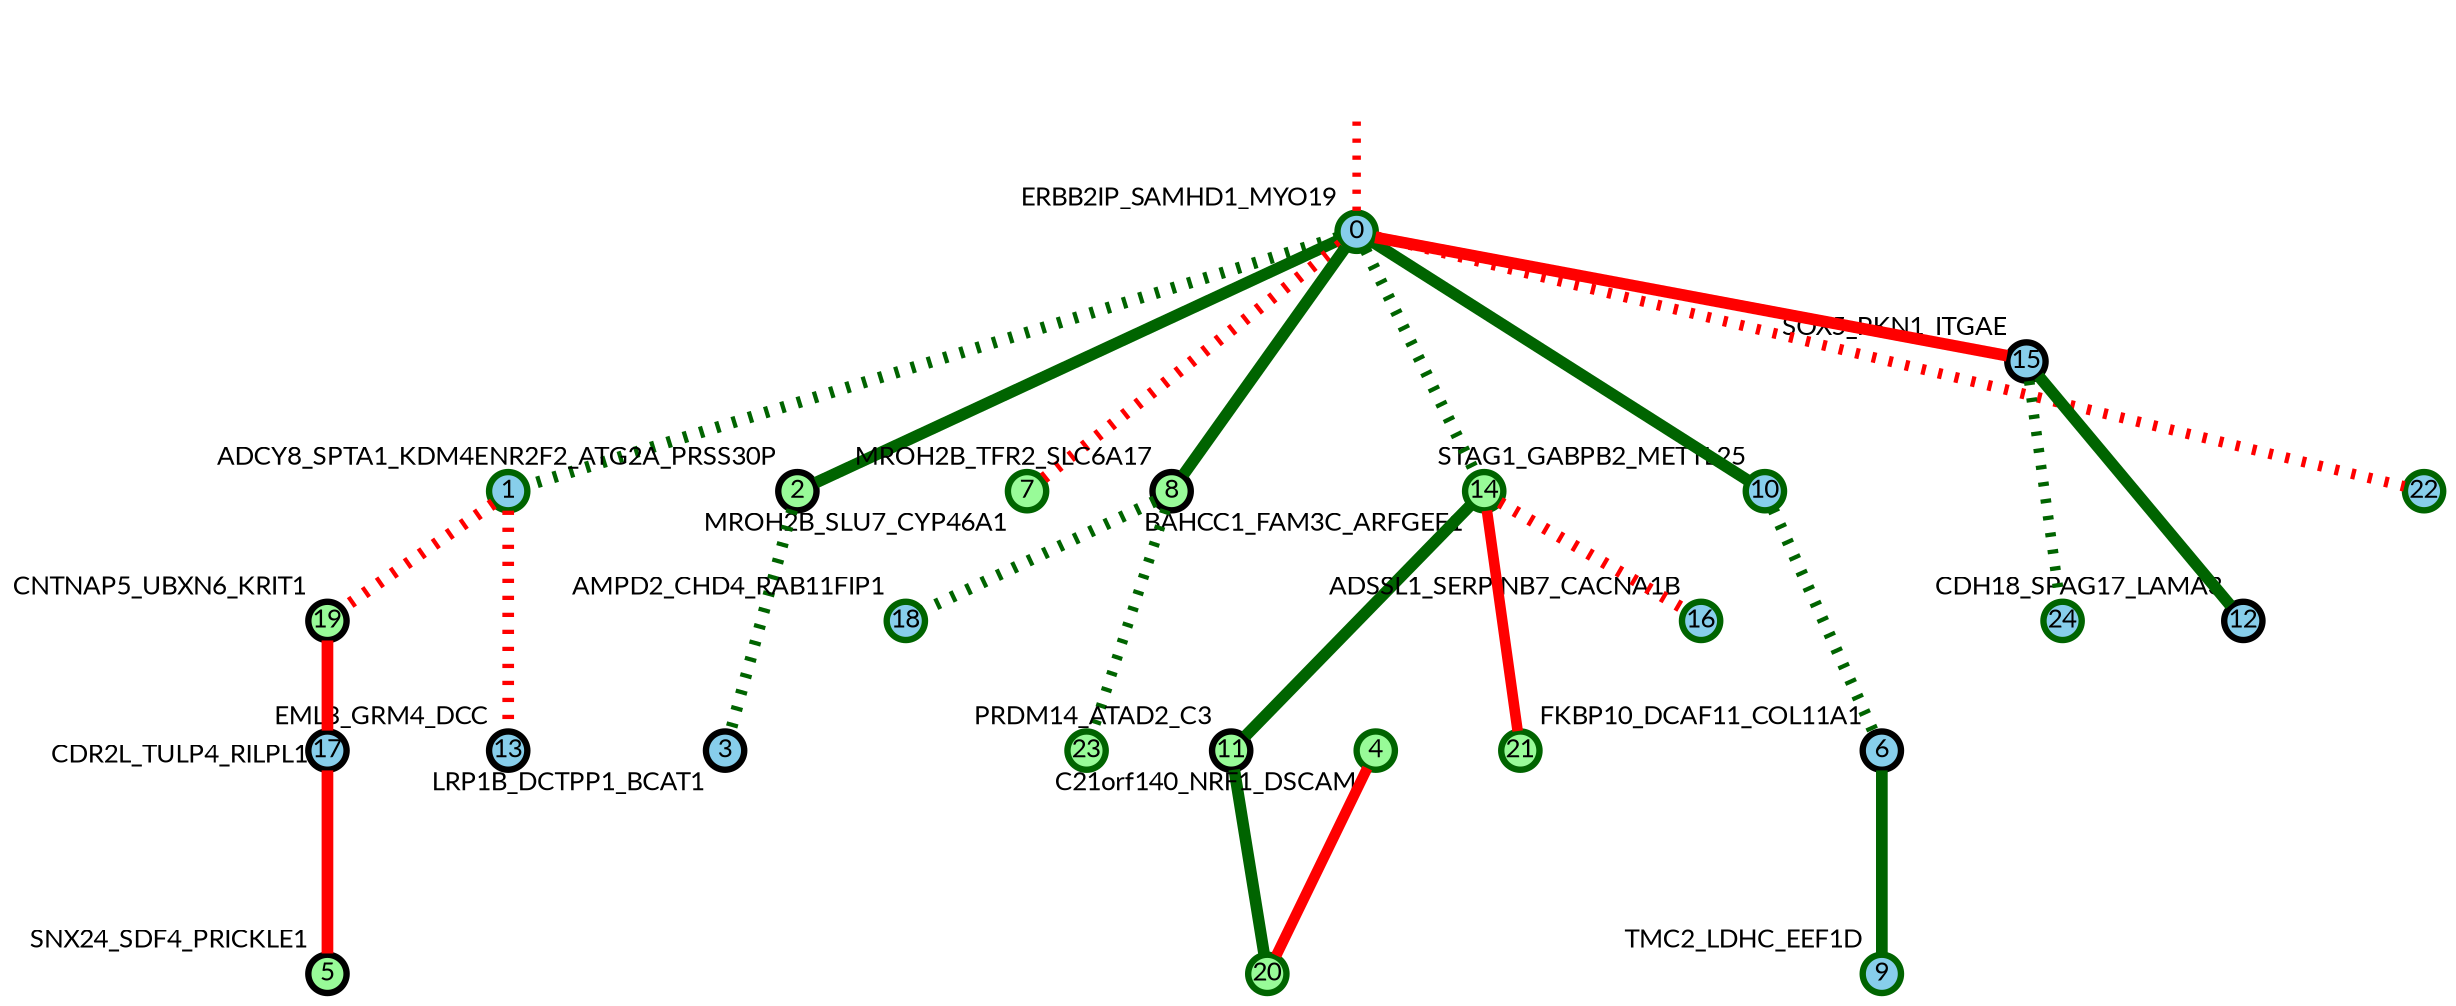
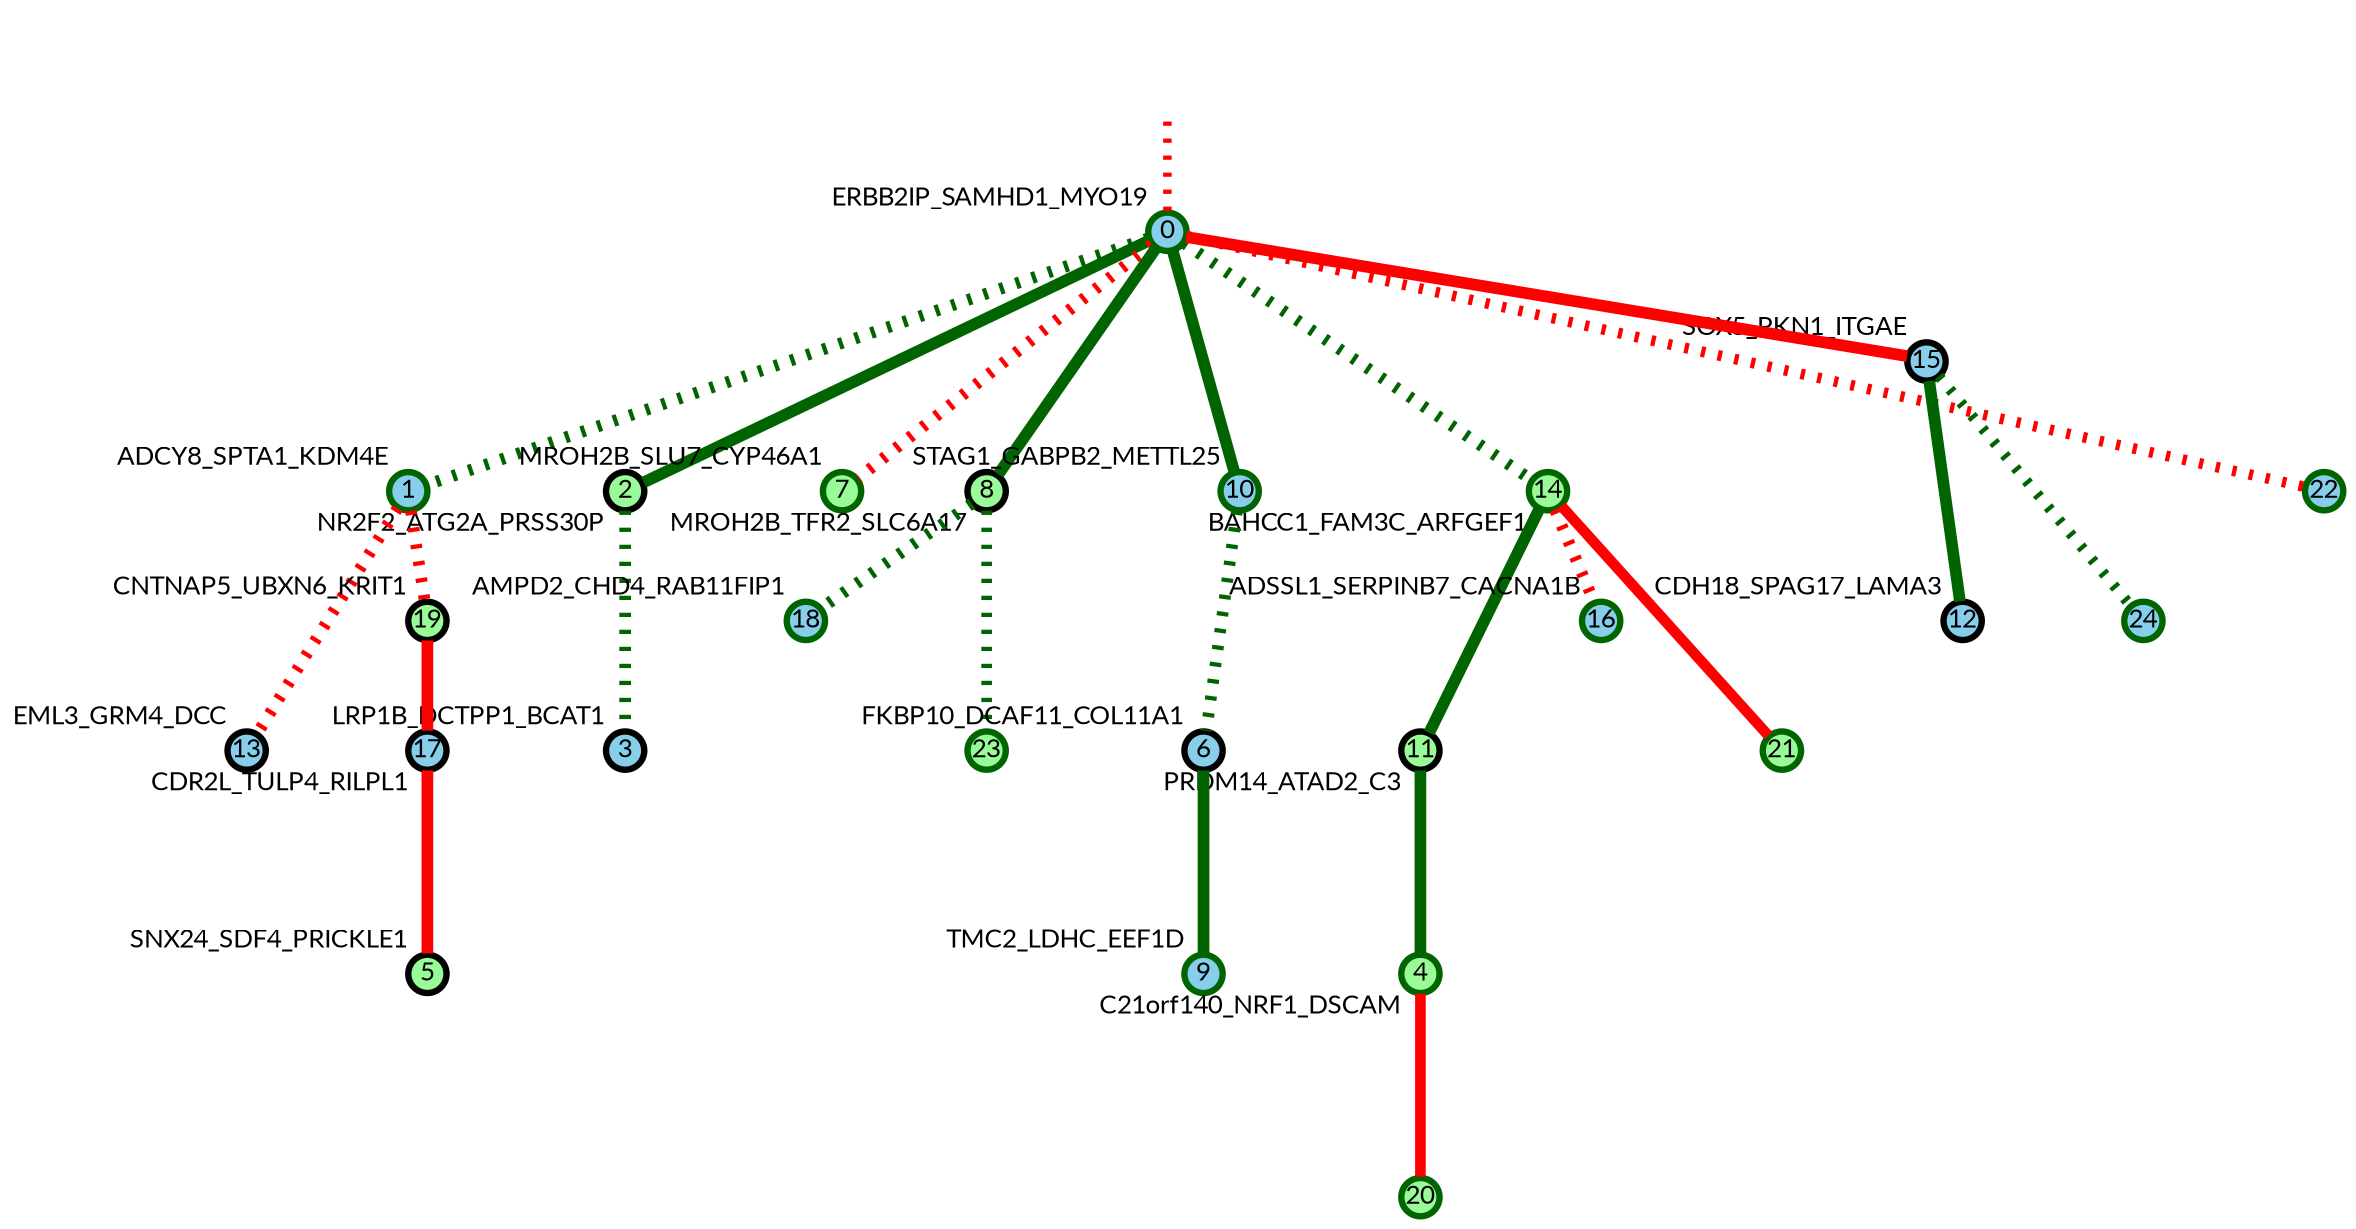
(1249, 862) -> (1420, 862)
